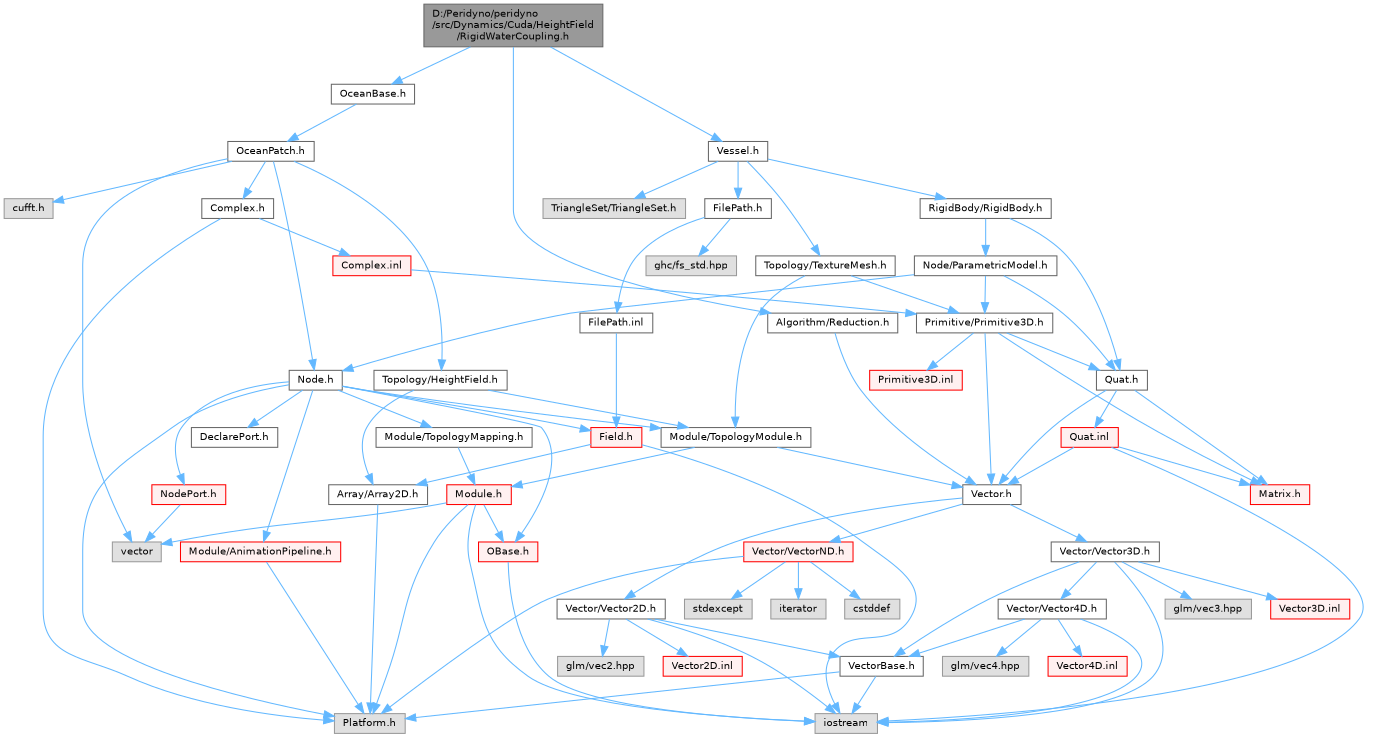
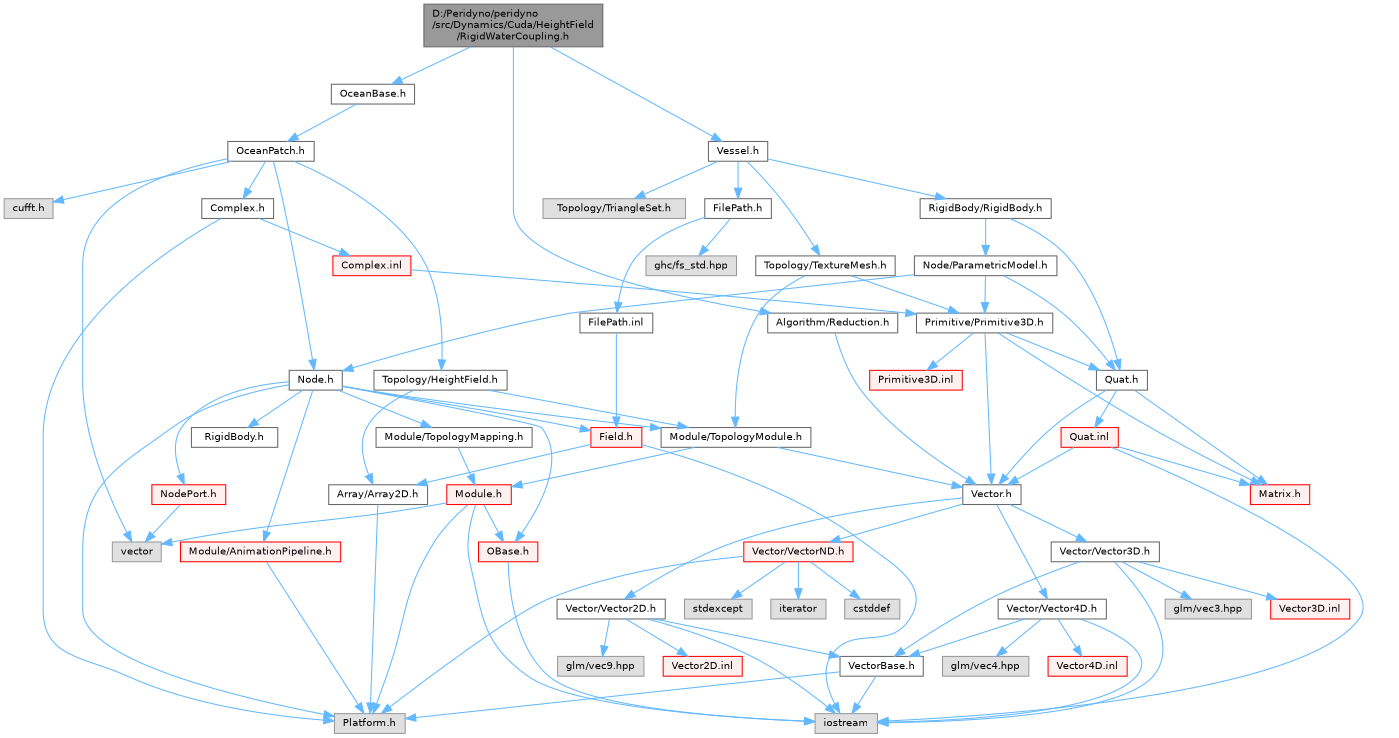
(614, 209) -> (614, 209)
(235, 437) -> (235, 437)
(1082, 577) -> (1020, 547)
(601, 666) -> (601, 666)
